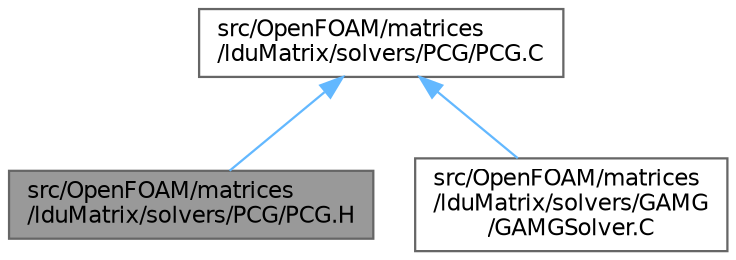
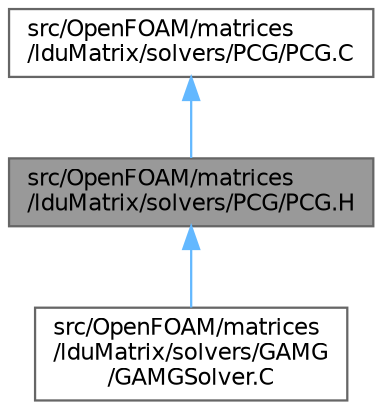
(478, 125) -> (191, 278)
